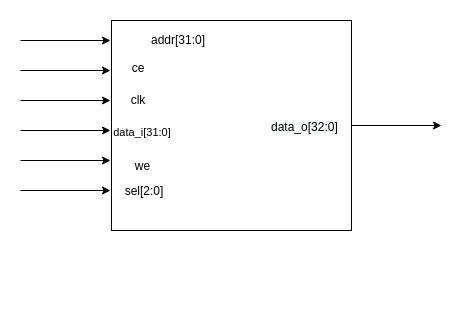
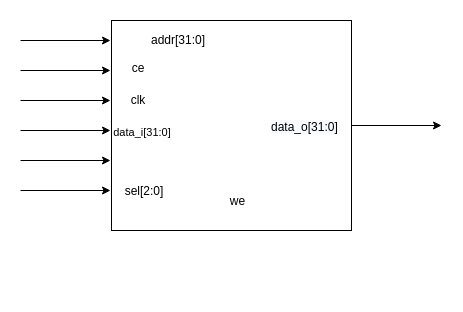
(310, 128) -> (310, 128)
(143, 167) -> (238, 202)
